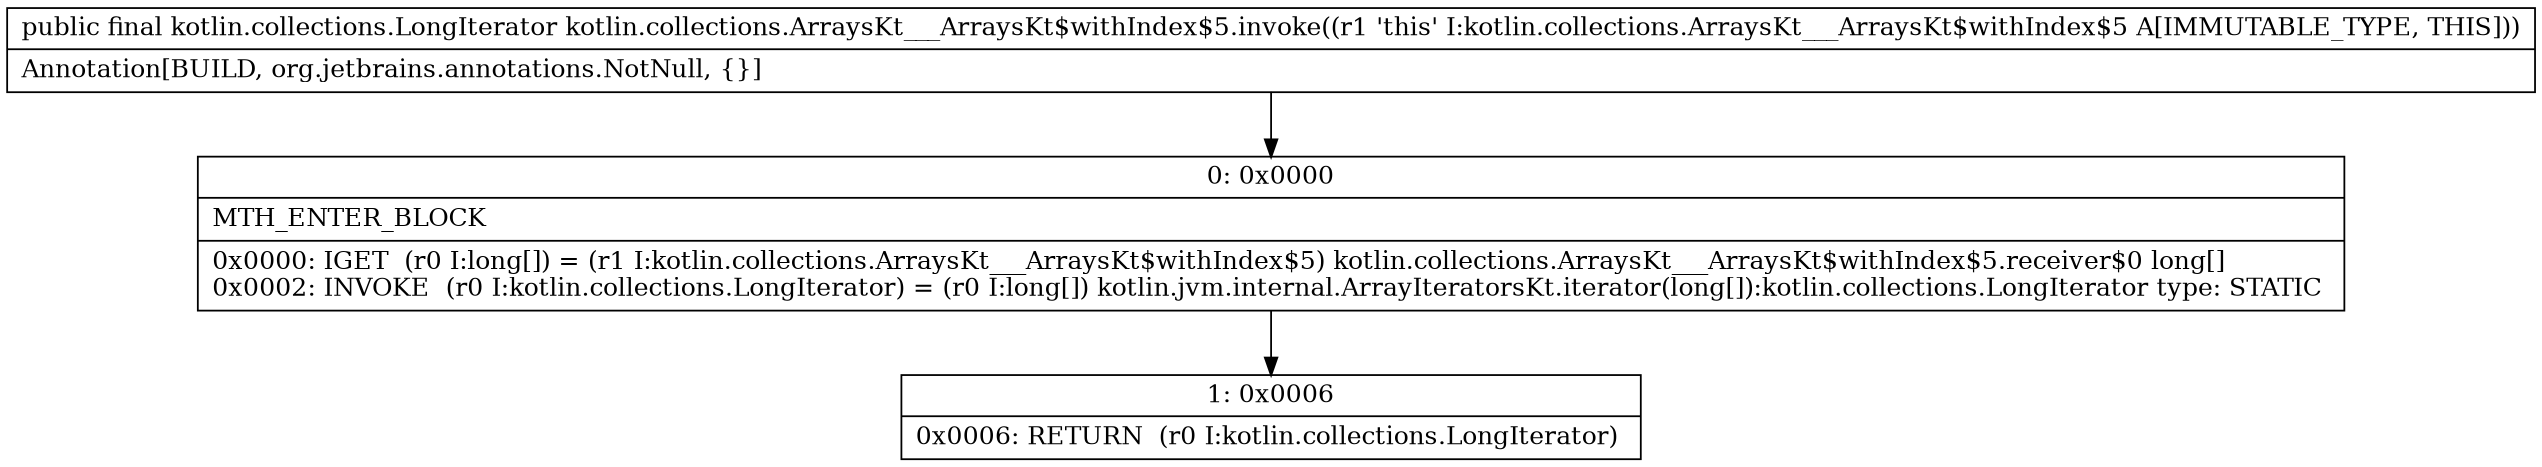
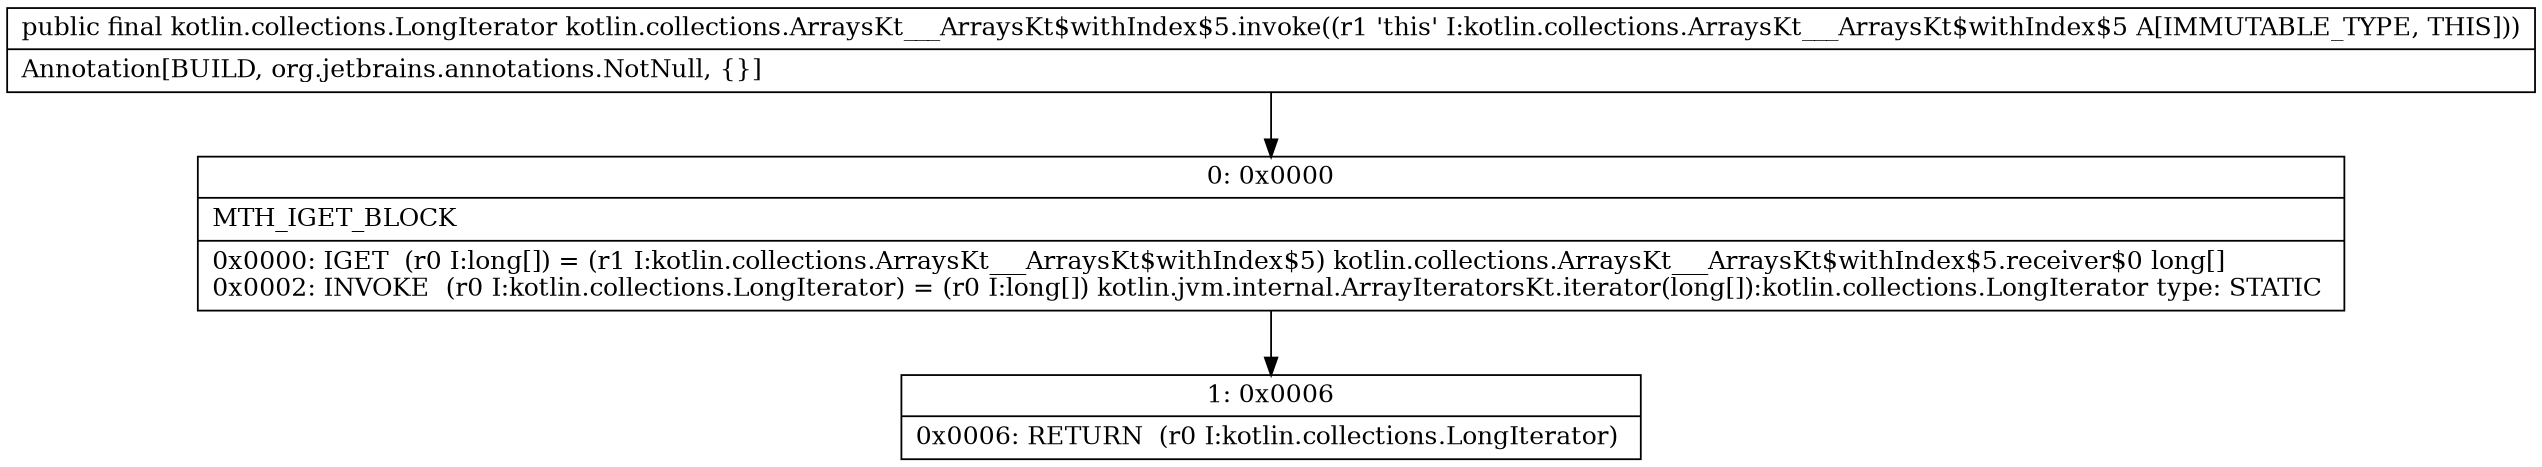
(350, 218) -> (335, 218)
